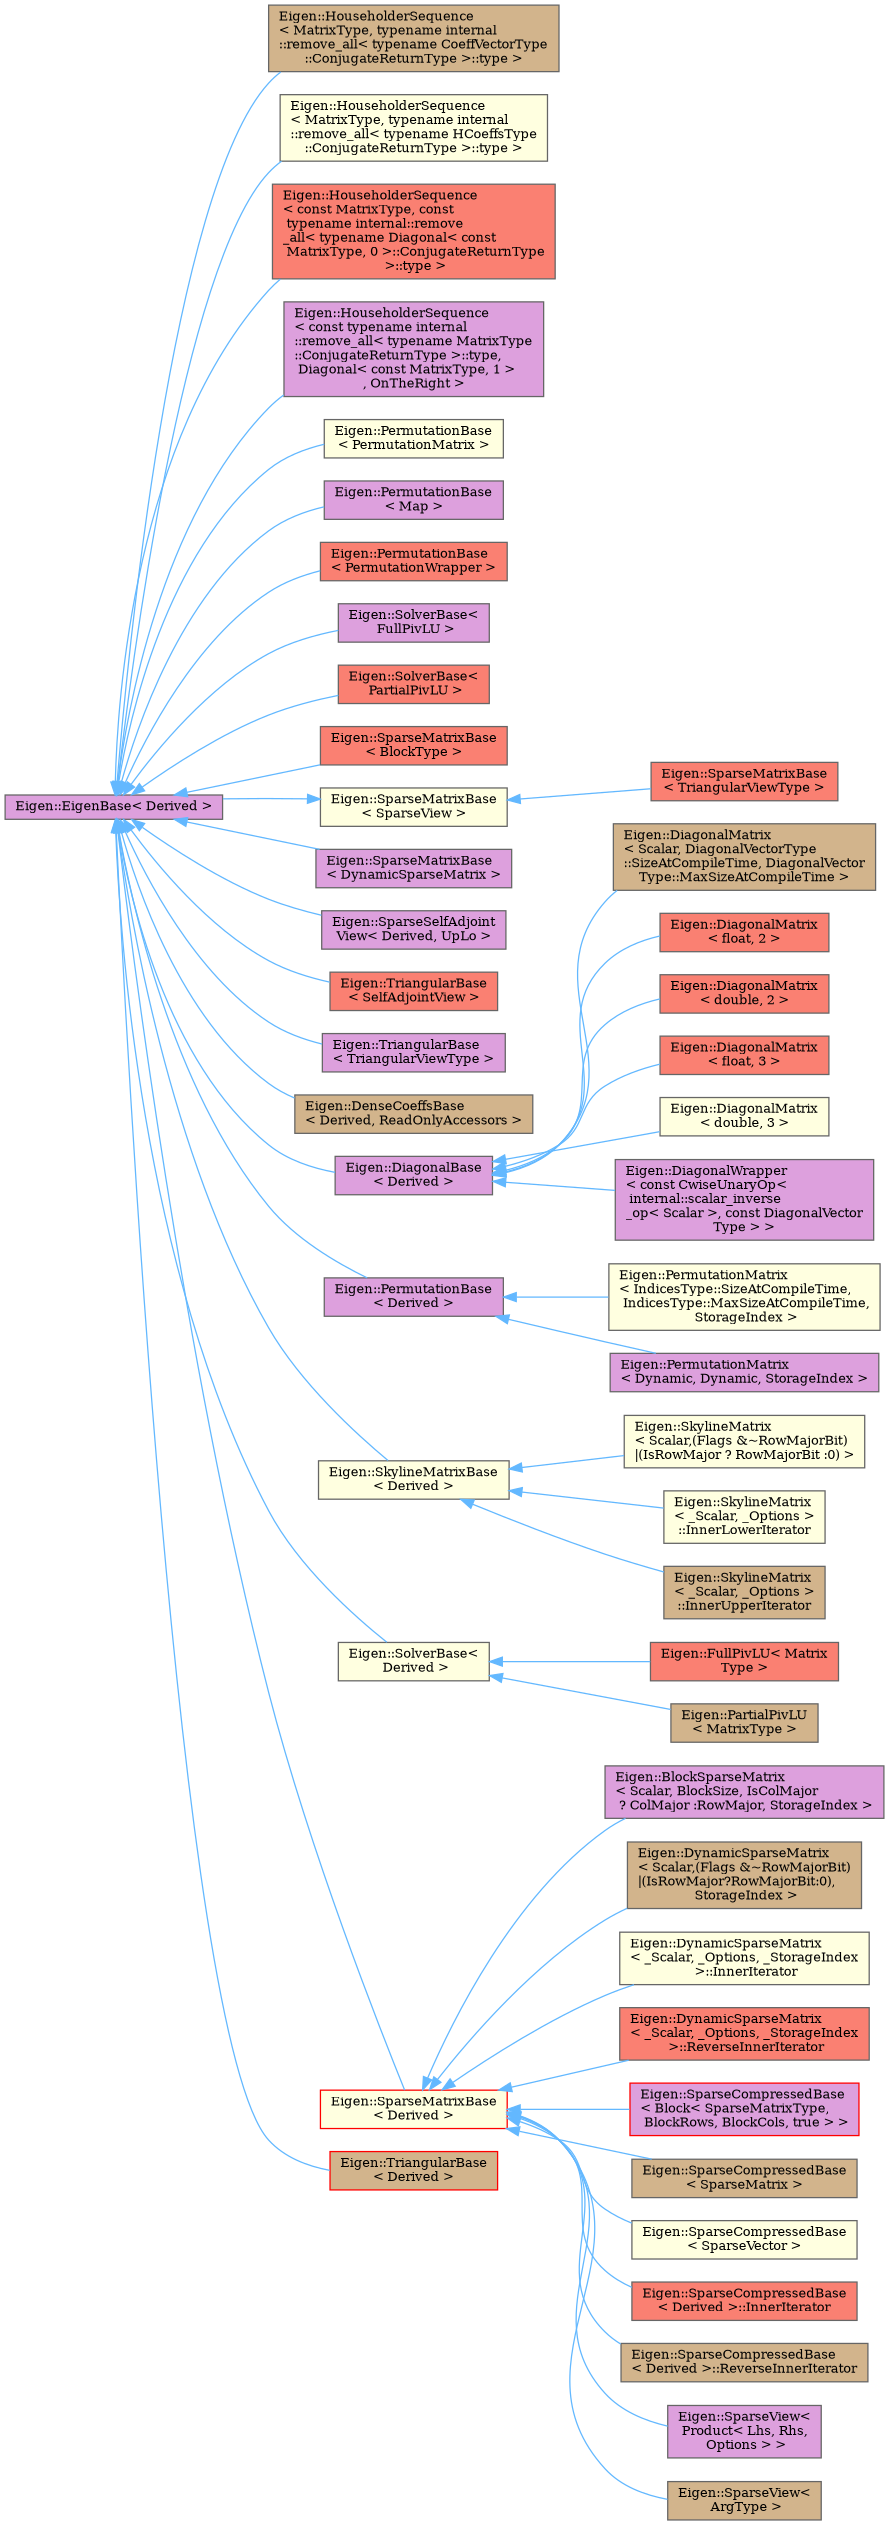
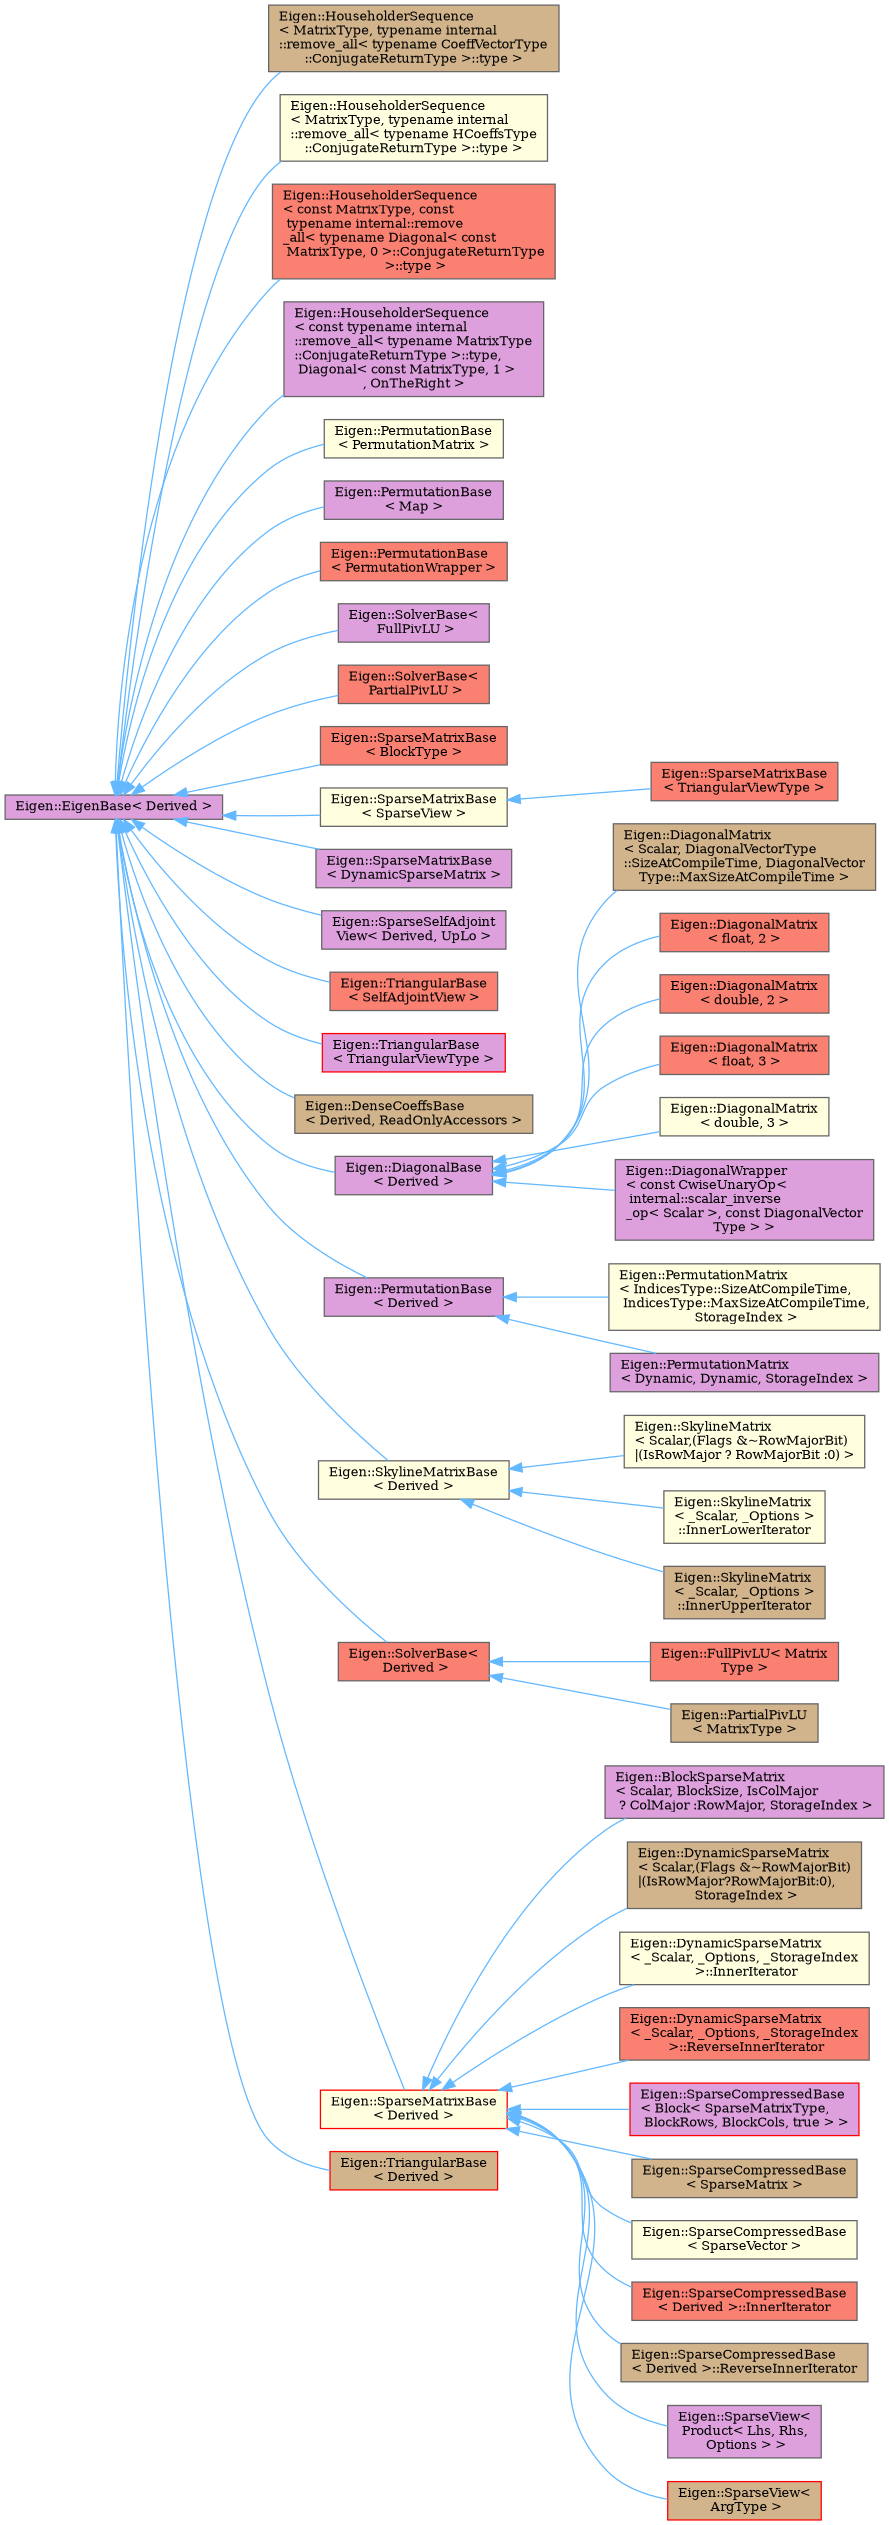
(265, 799) -> (278, 816)
(414, 1053) -> (414, 1053)
(414, 1662) -> (414, 1662)
(744, 2501) -> (744, 2501)
